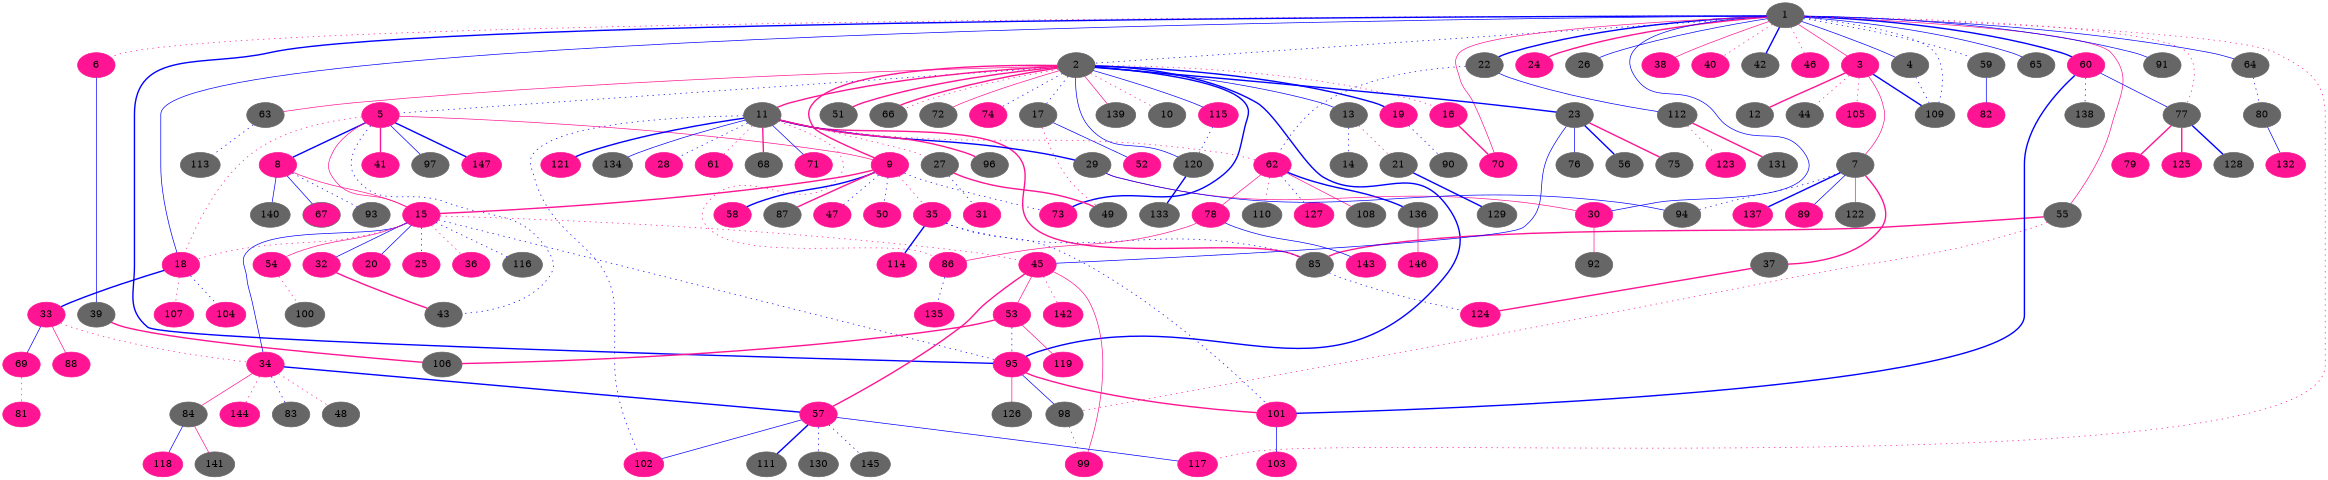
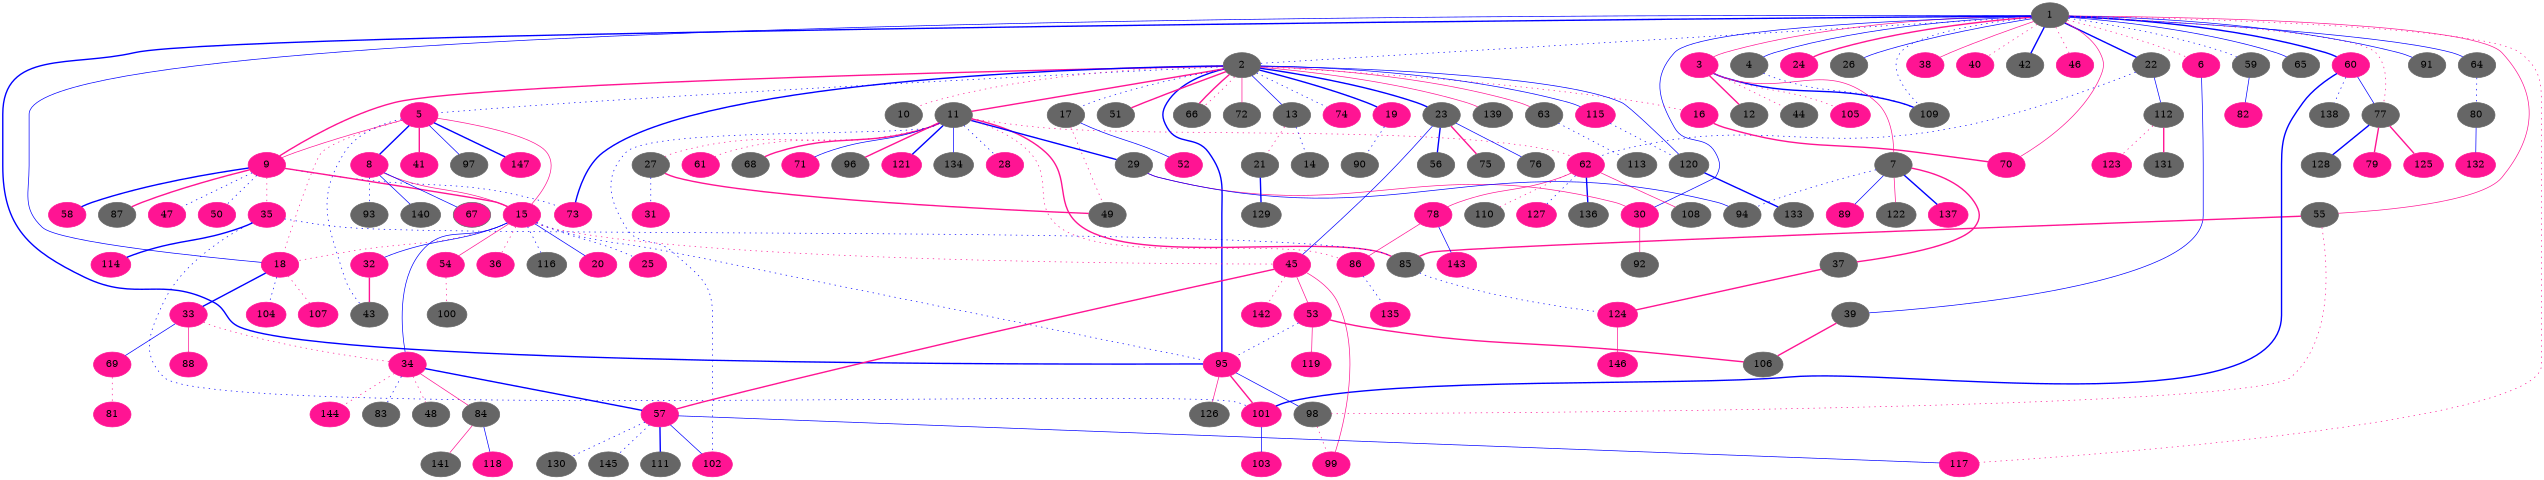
(1418, 236) -> (1618, 340)
